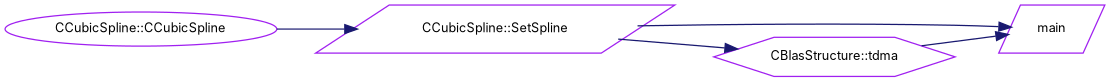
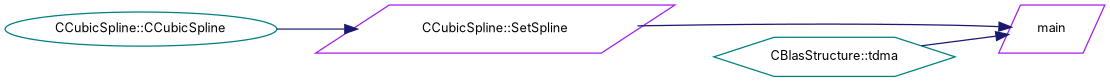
(141, 29) -> (141, 29)
(671, 44) -> none
(834, 57) -> (834, 57)
